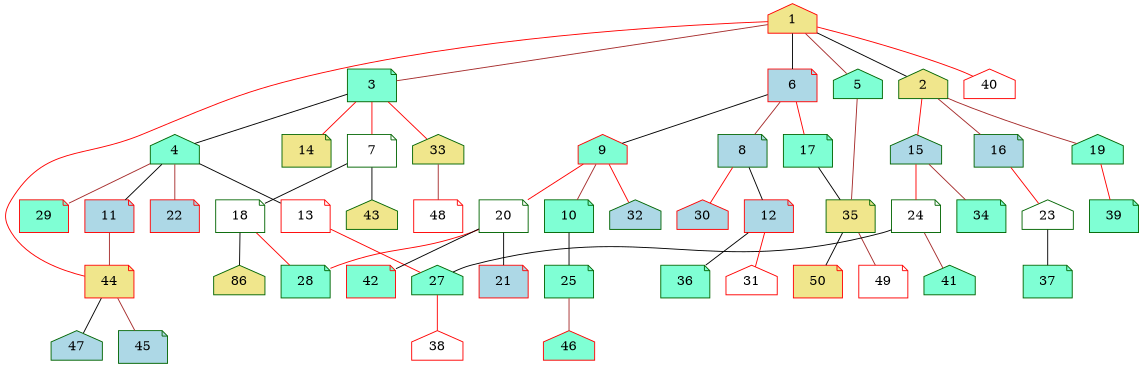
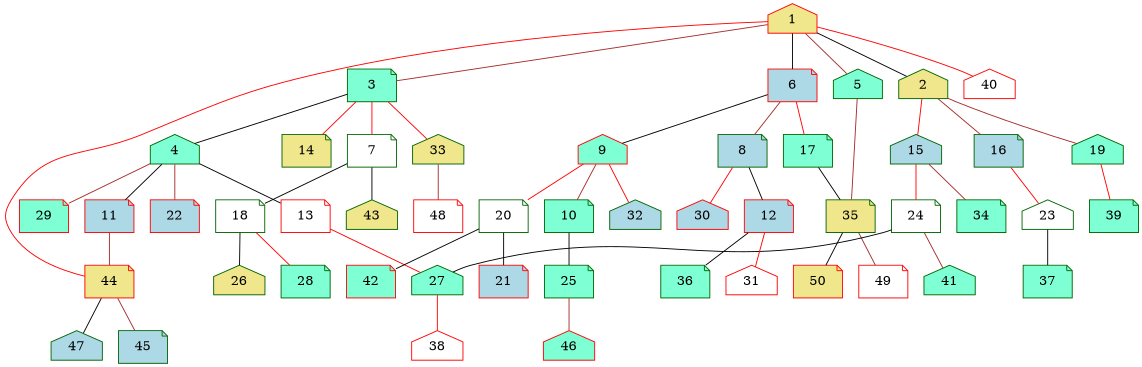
(405, 249) -> none
(239, 282) -> (239, 282)
